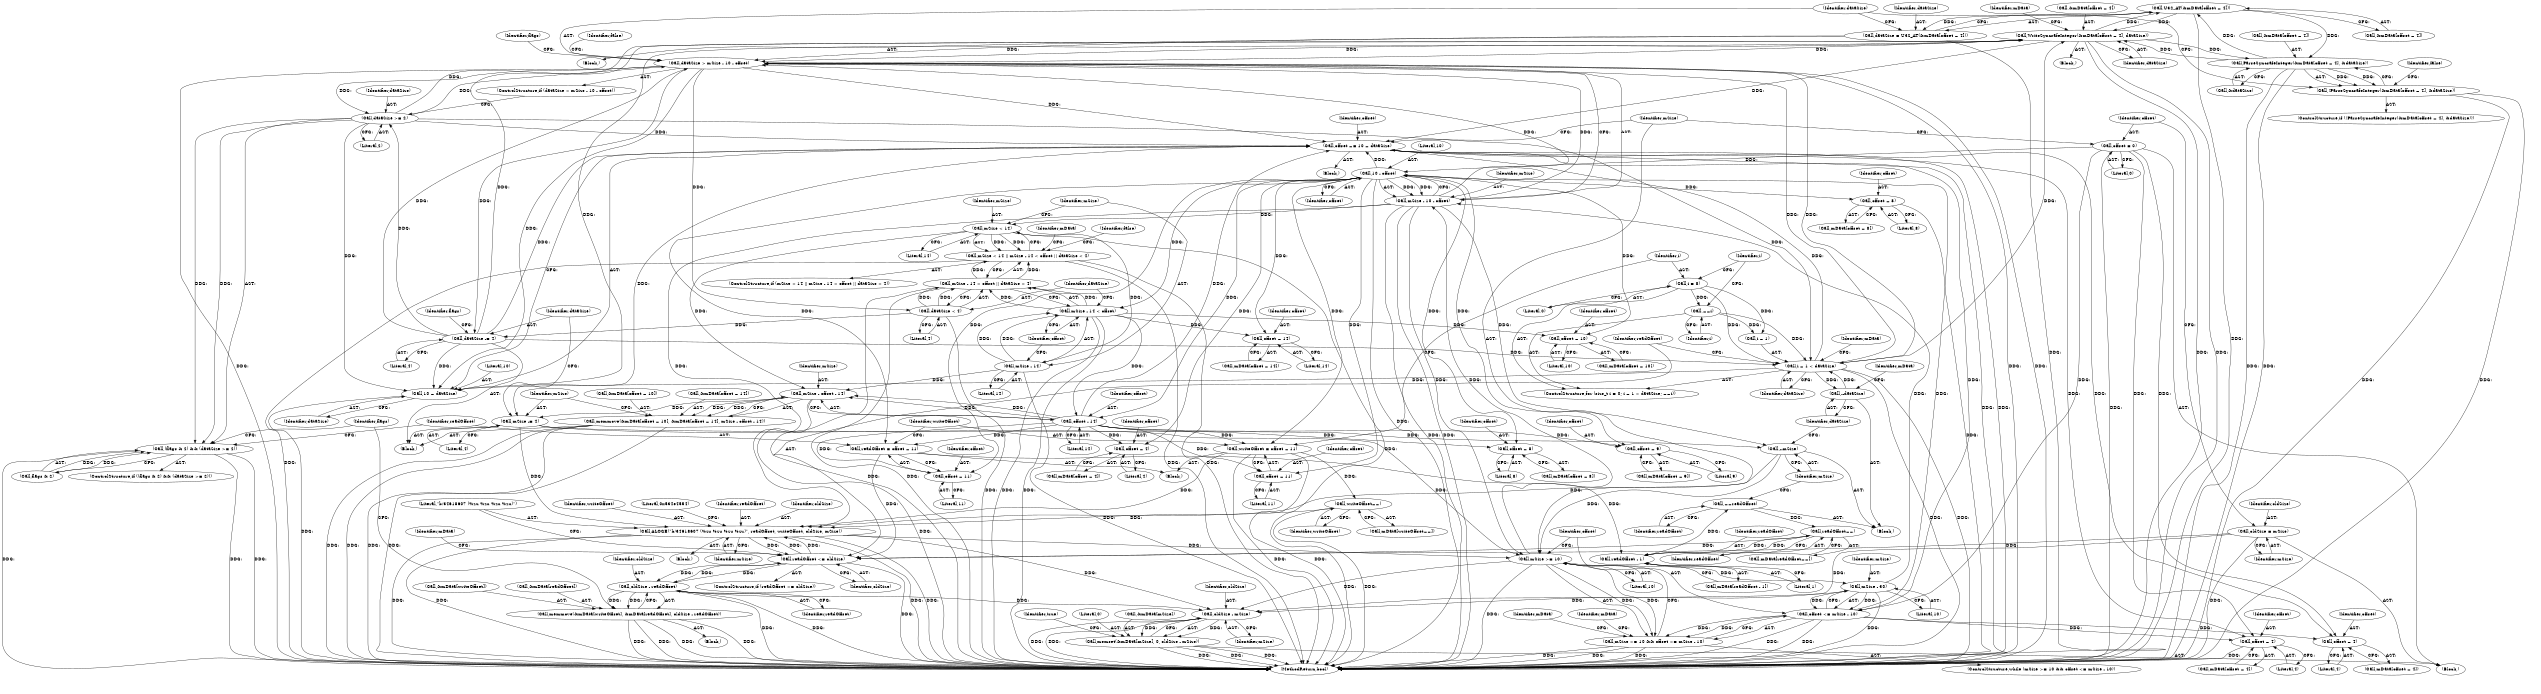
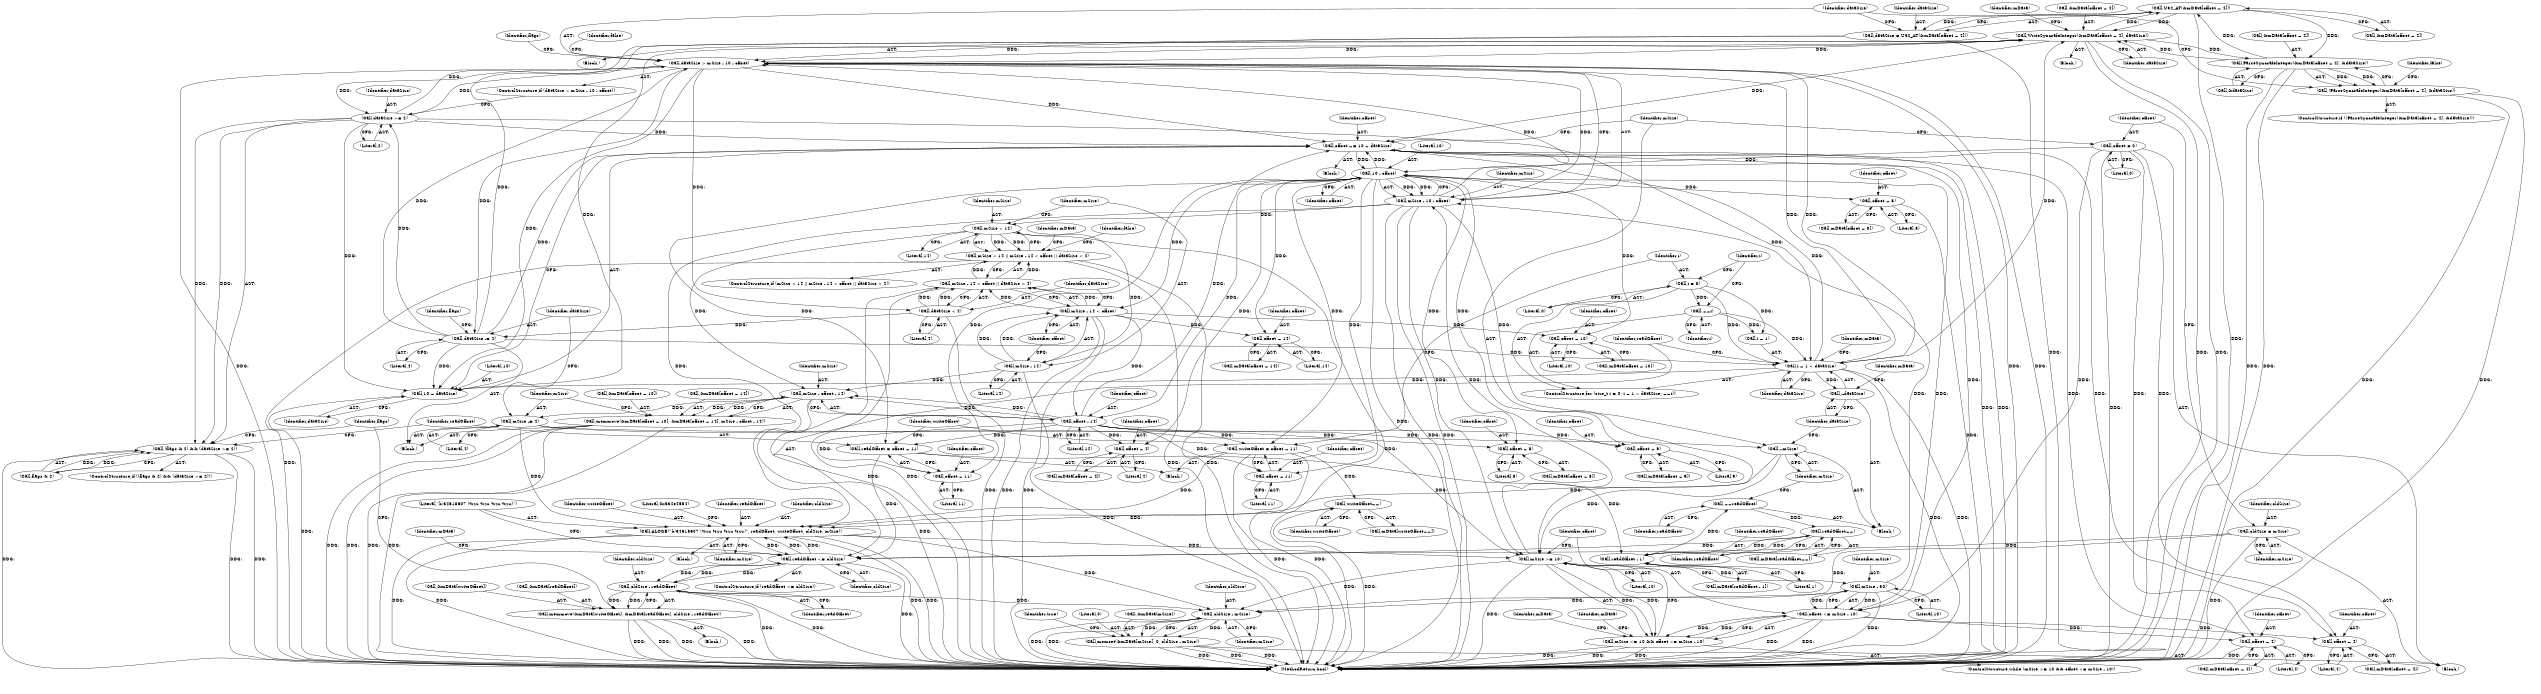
(840, 183) -> (1357, 160)
(1850, 380) -> (1850, 380)
